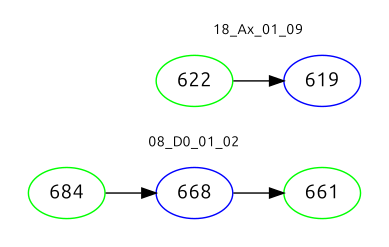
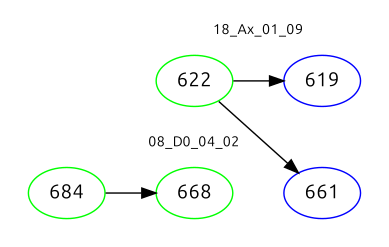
(194, 143) -> (194, 143)
(194, 193) -> (194, 193)
(251, 193) -> (260, 139)
(322, 193) -> (322, 193)
